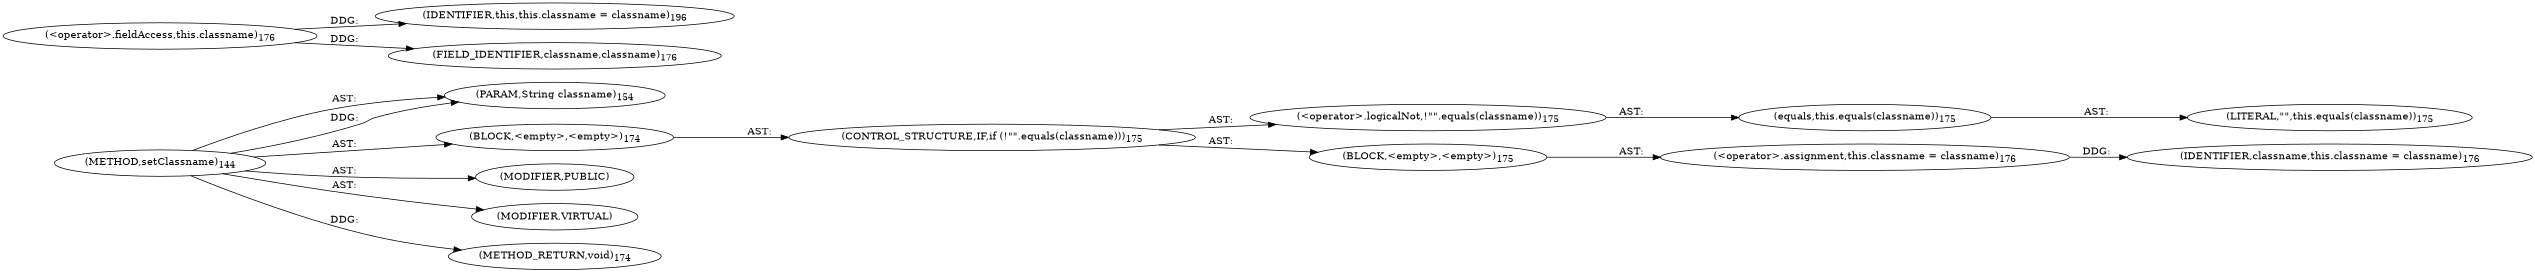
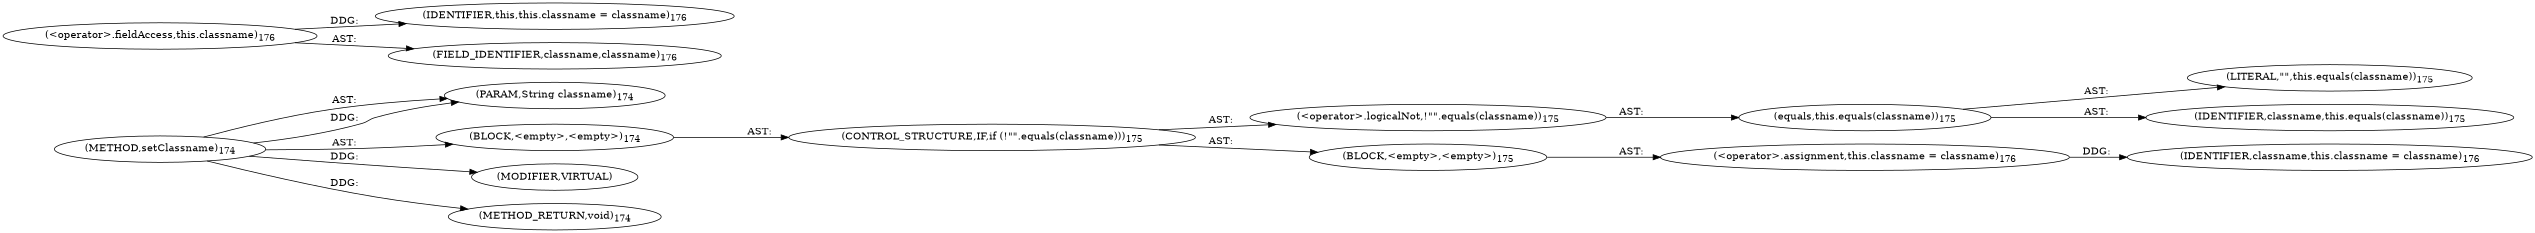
(679, 15) -> (679, 15)
(346, 39) -> (346, 39)
(625, 94) -> (625, 94)
none -> (2330, 118)
(227, 162) -> (227, 148)
(555, 177) -> none
(346, 186) -> (346, 157)
